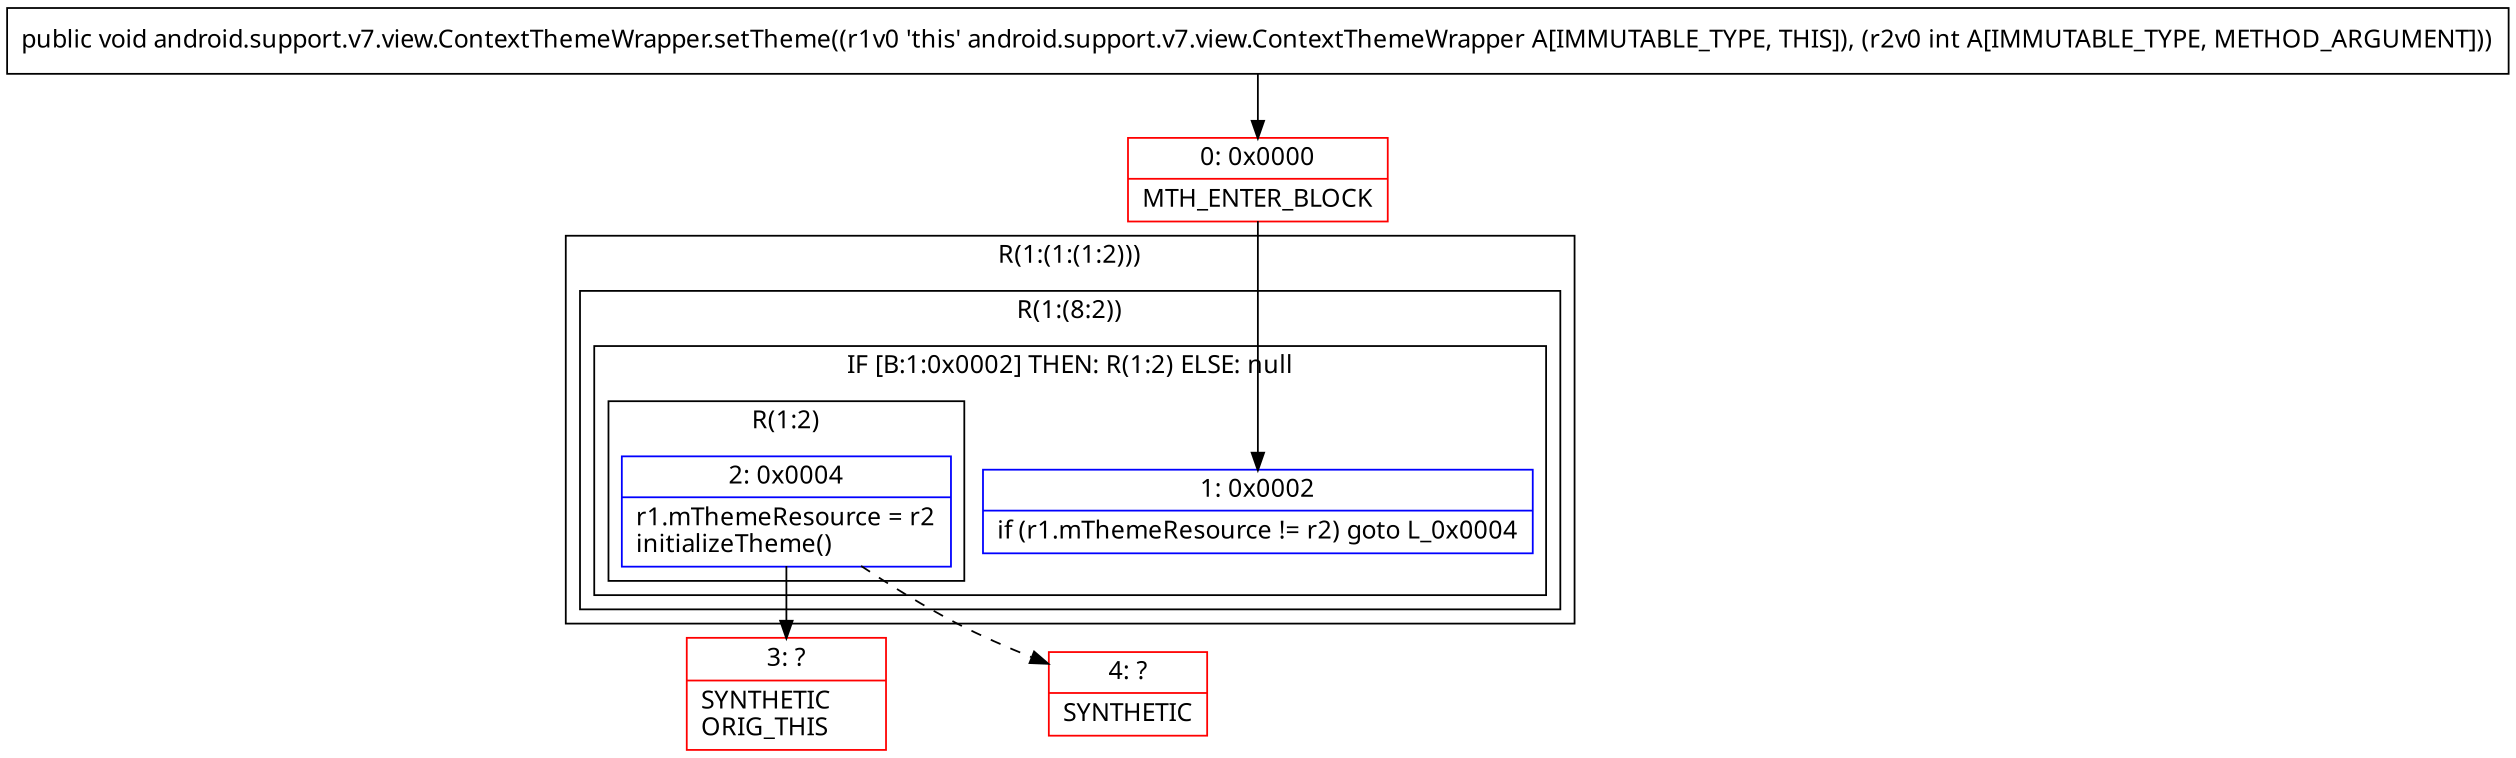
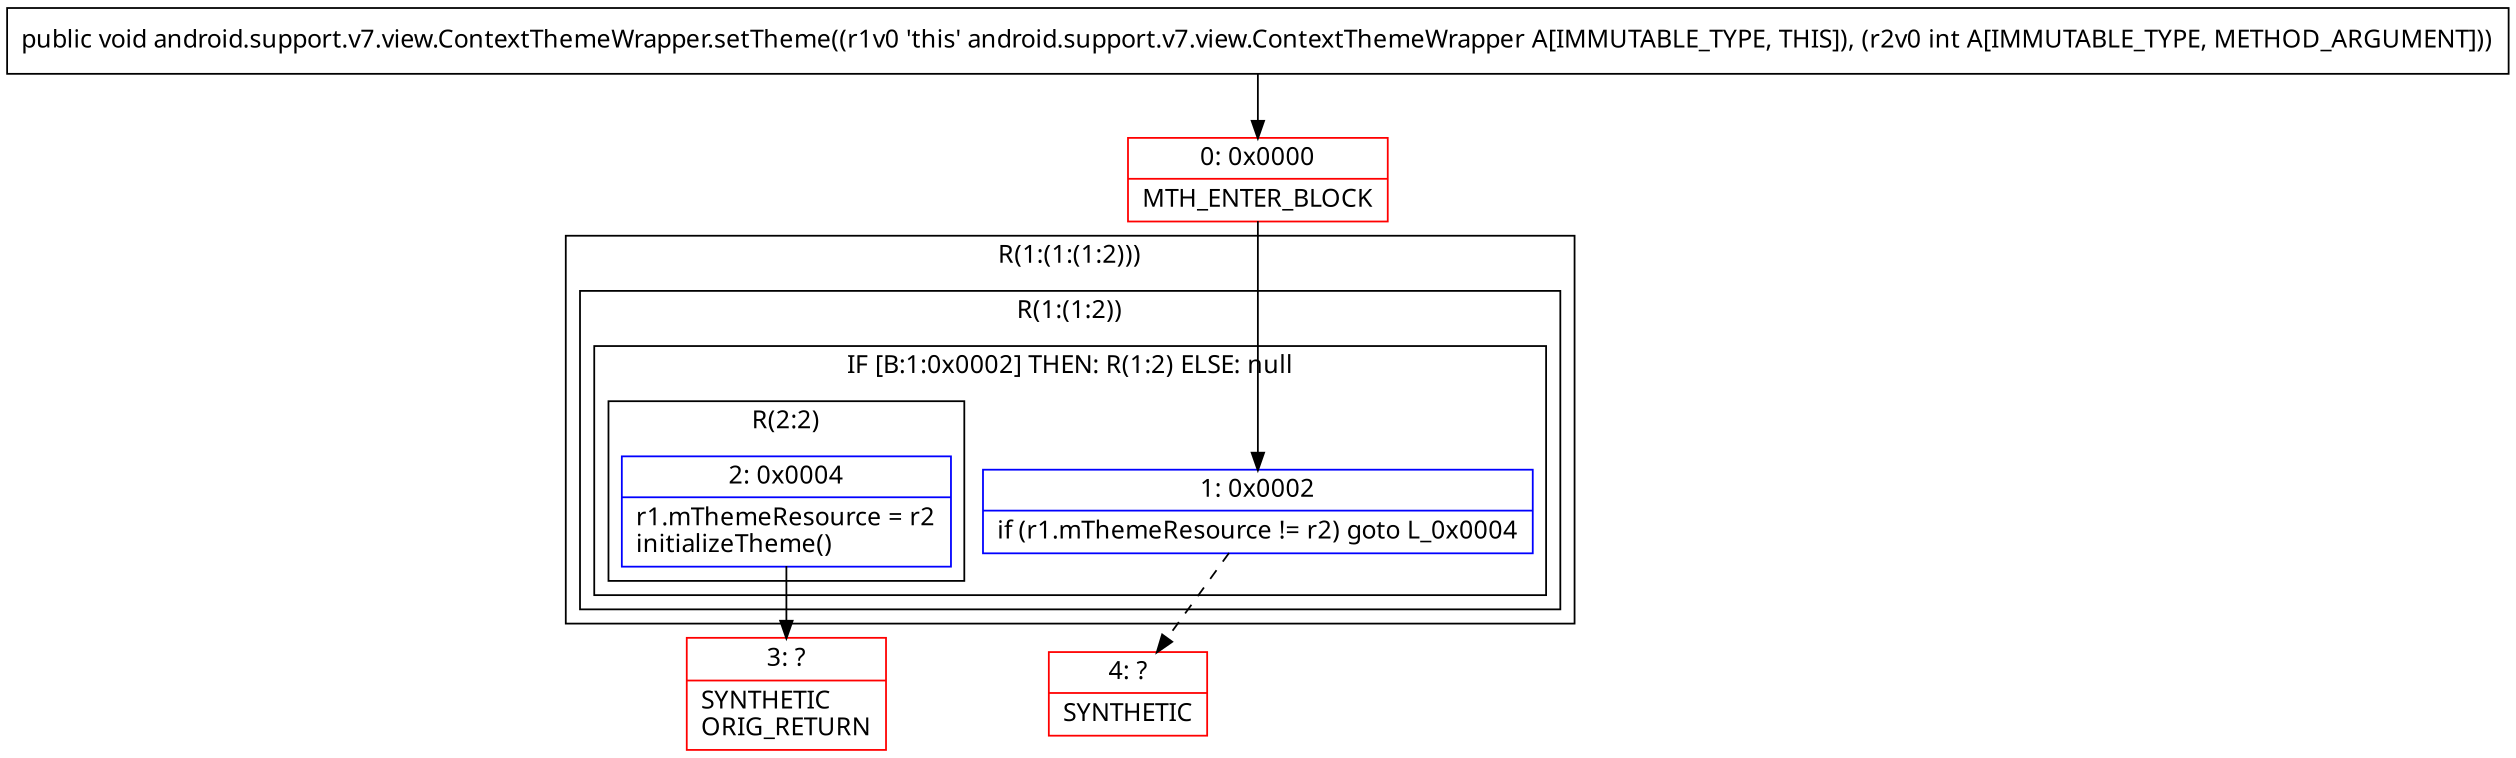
(1070, 311) -> (1070, 311)
(786, 422) -> (786, 422)
(983, 636) -> (1207, 583)
(765, 728) -> (786, 728)
